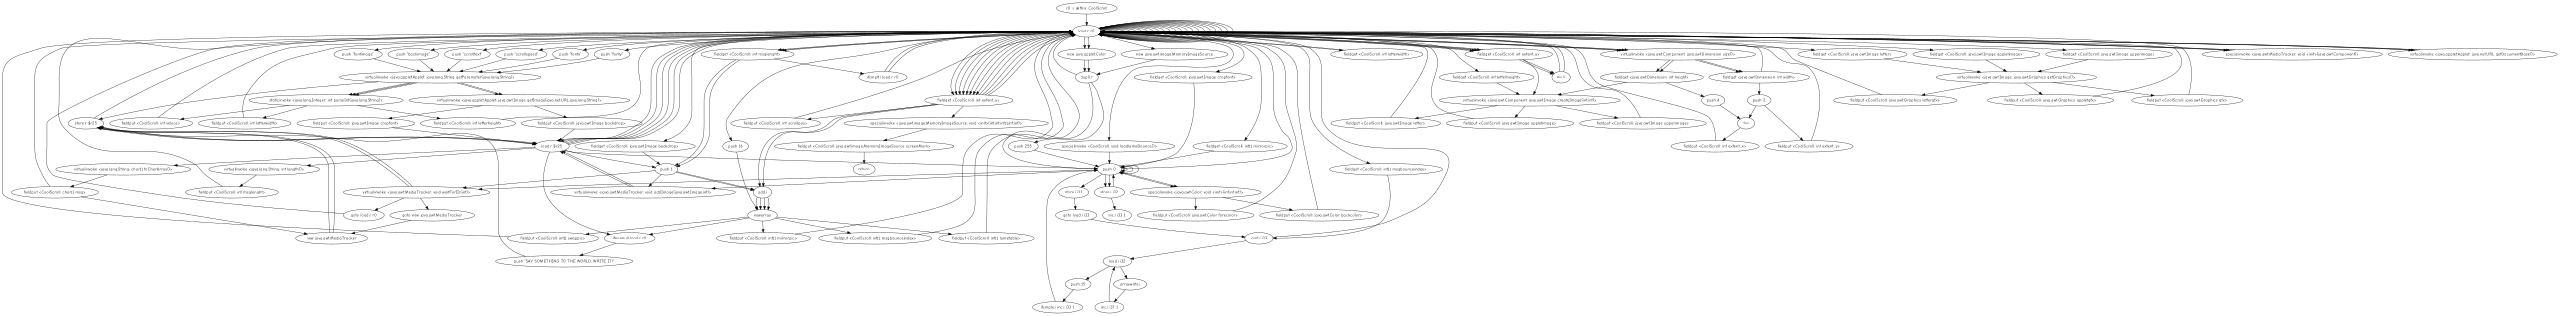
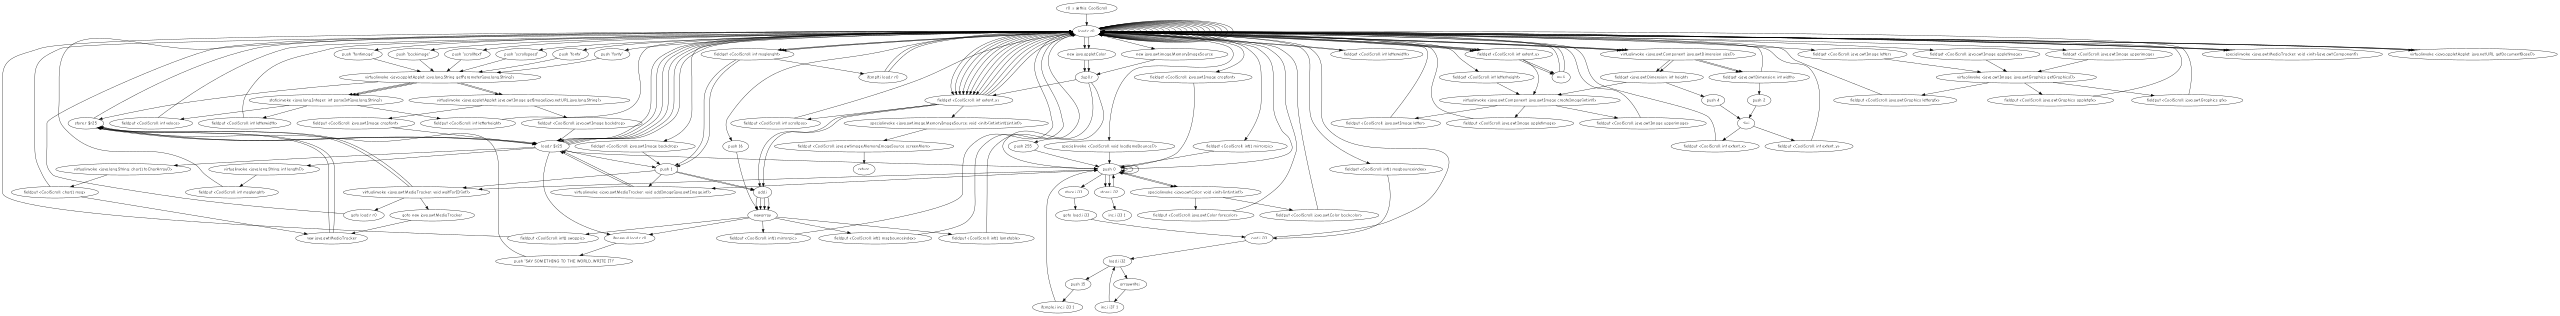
(1054, 57) -> (1036, 87)
(1783, 122) -> (1772, 133)
